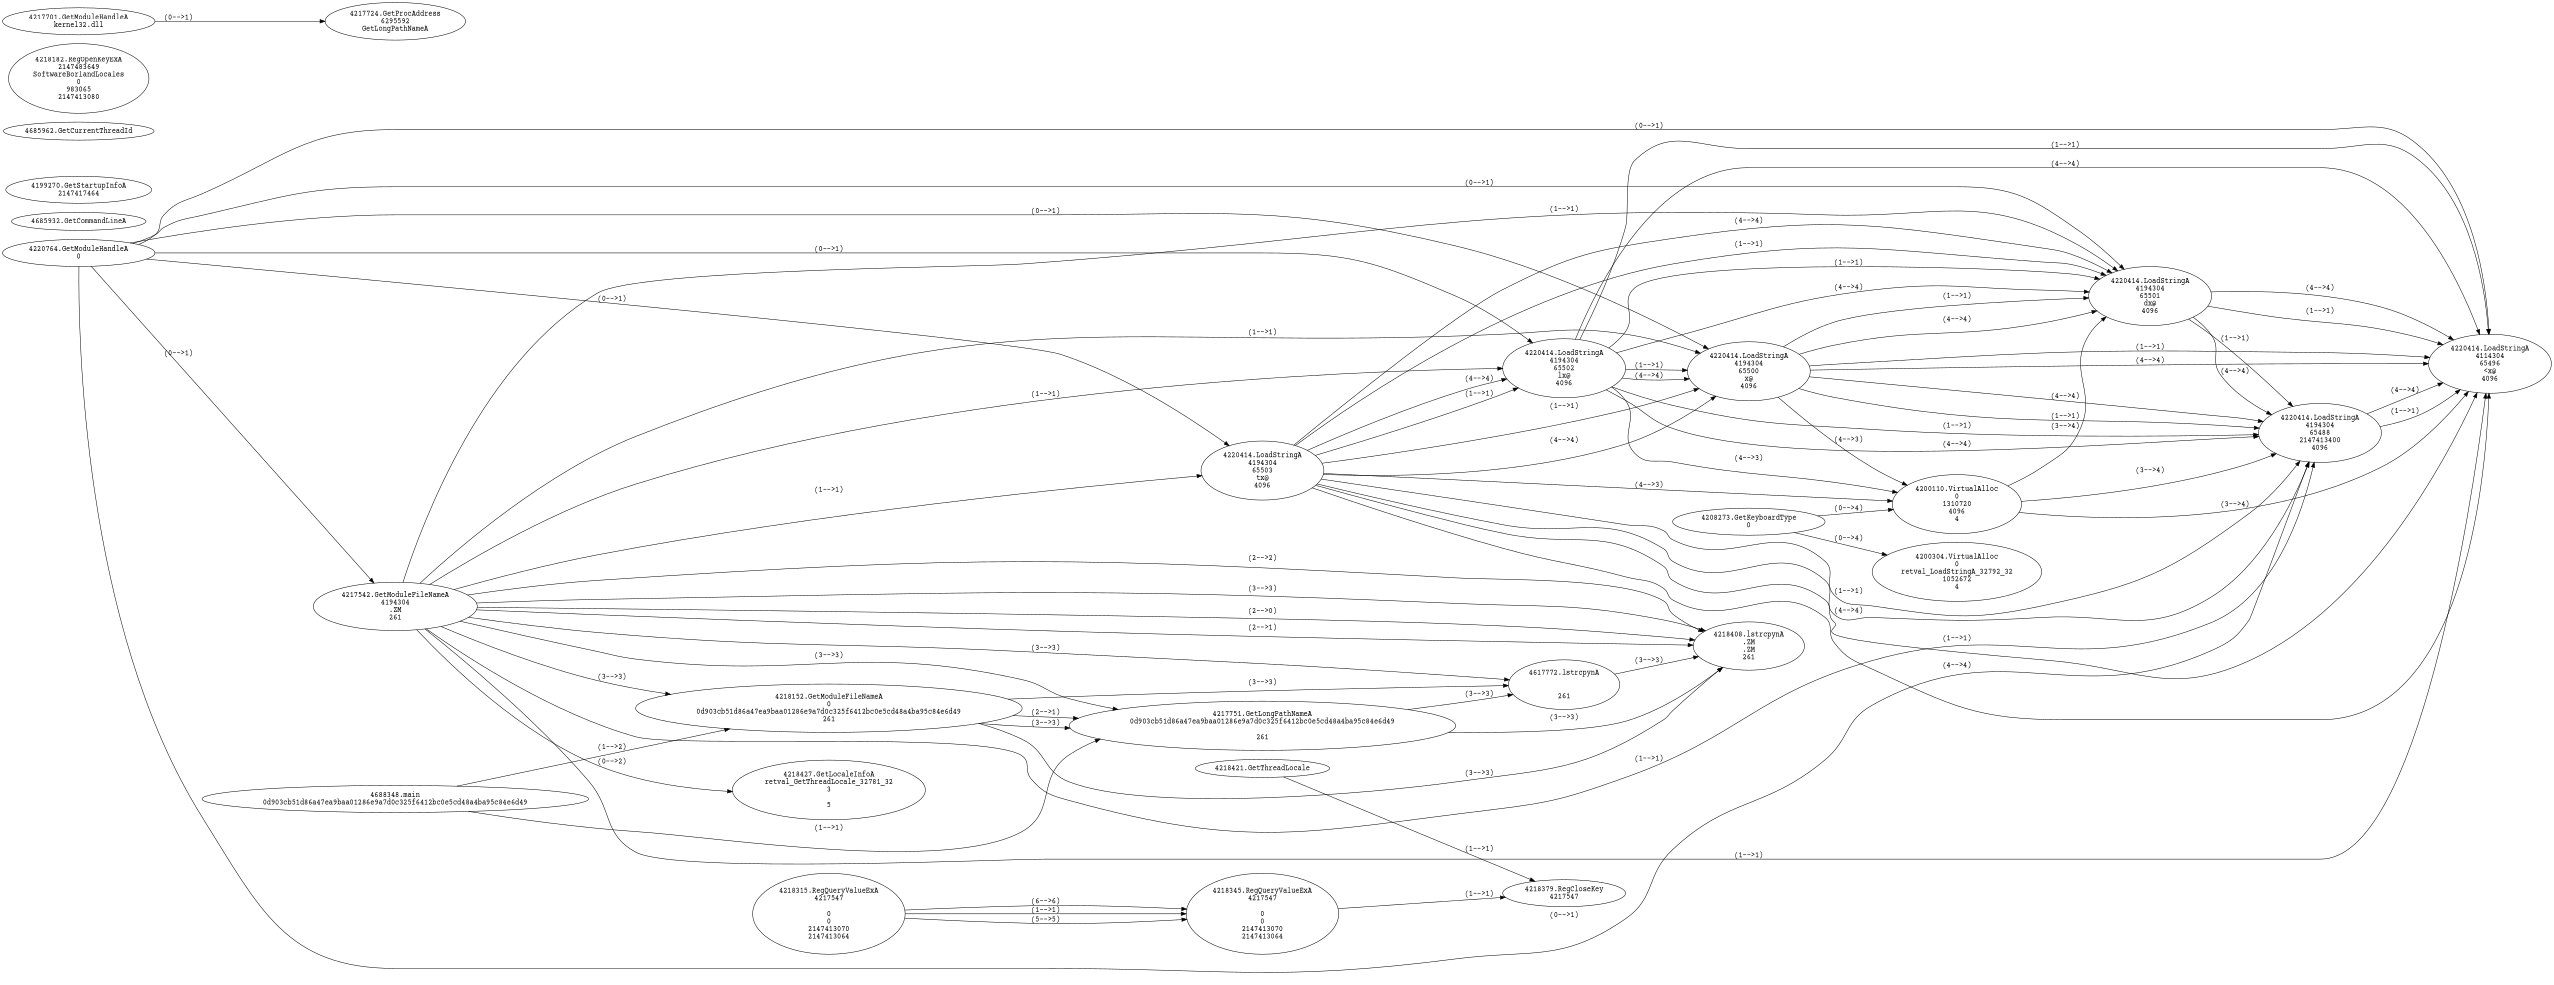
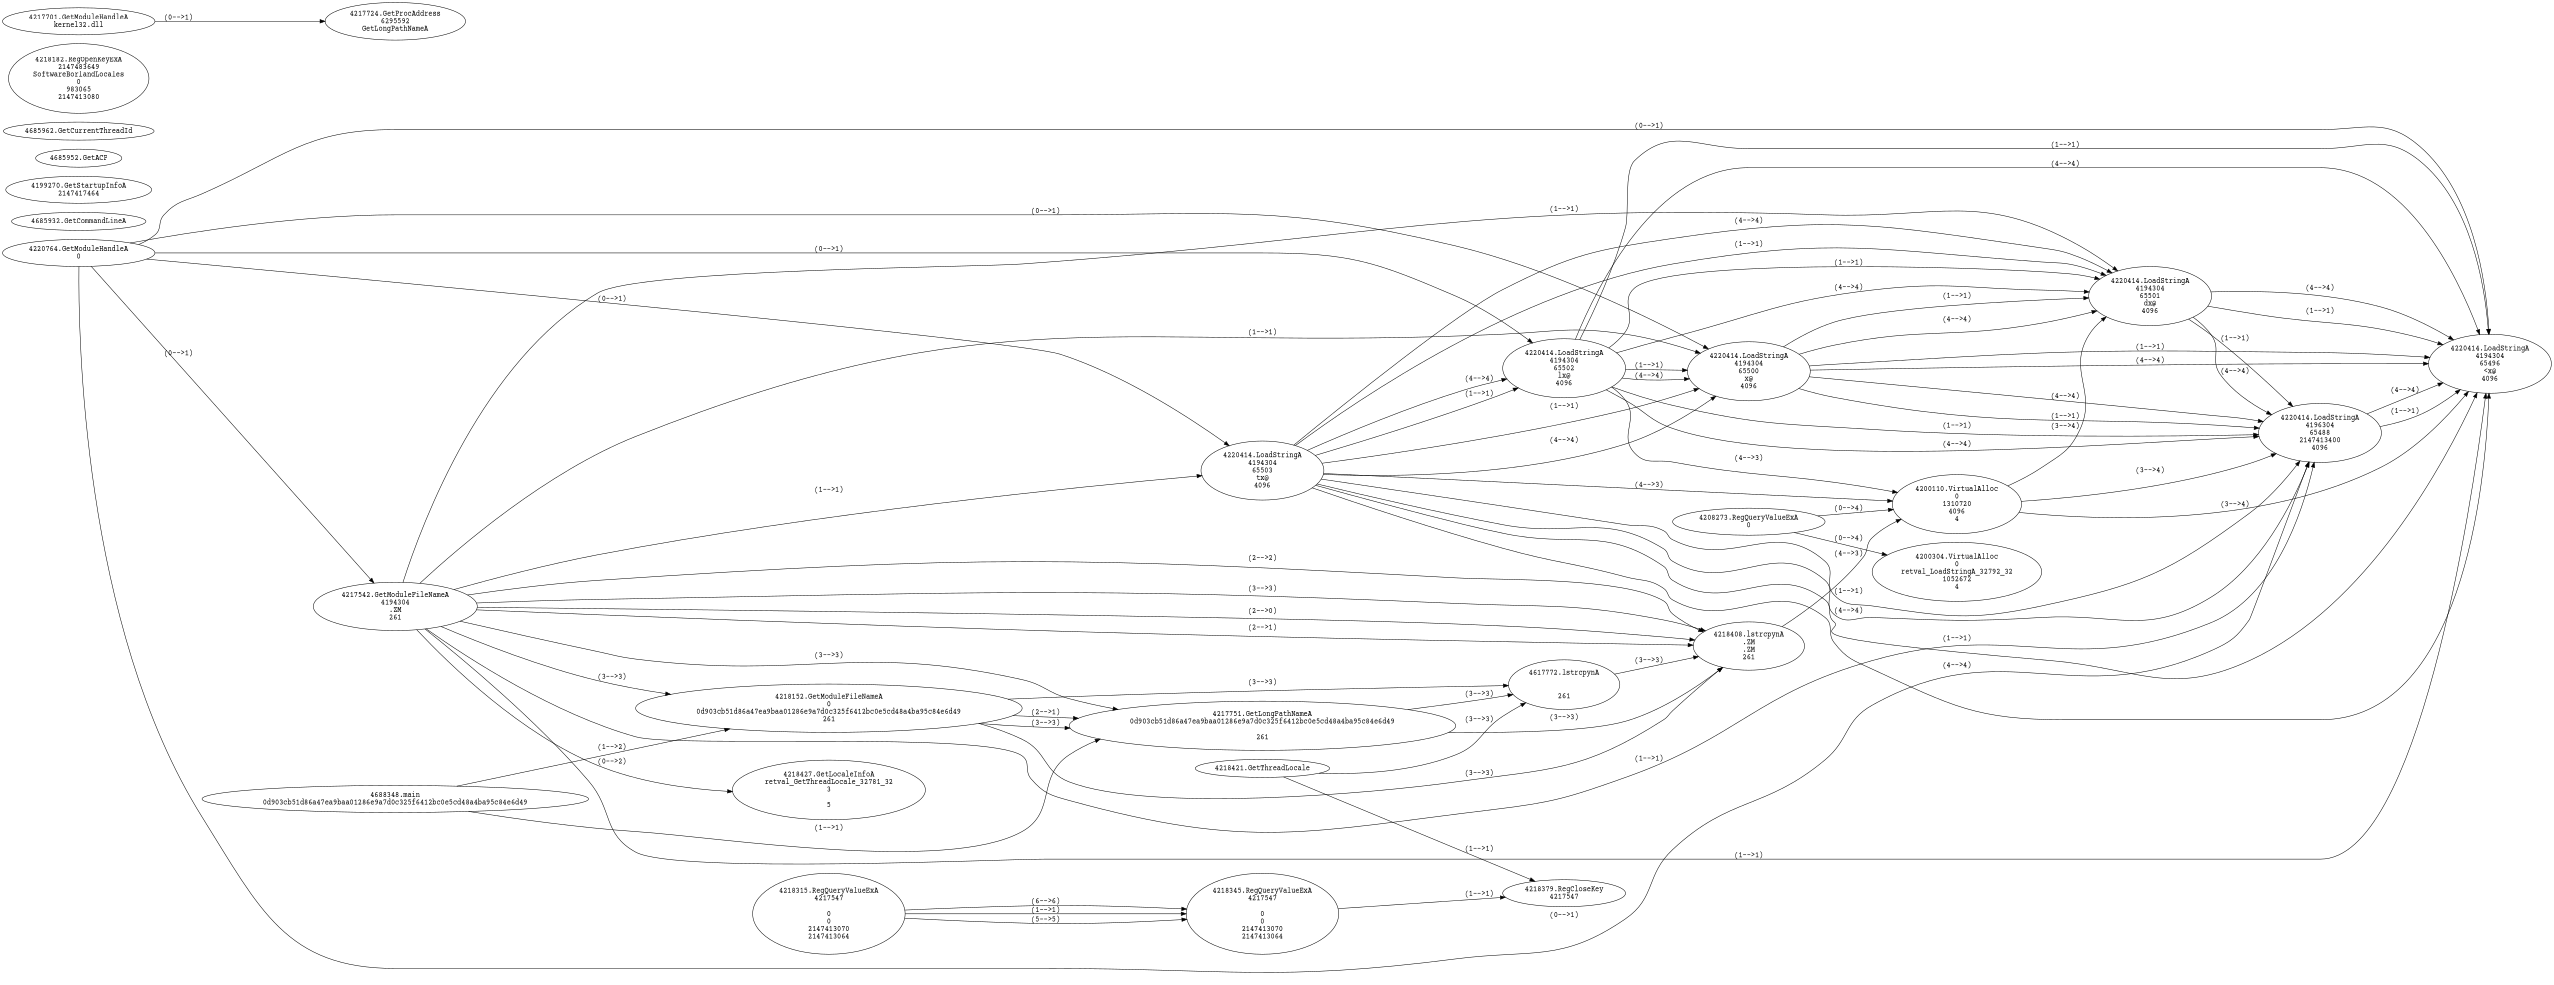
none -> (79, 158)
(1134, 187) -> none
(2490, 364) -> (2490, 364)
(949, 414) -> none
(2320, 433) -> (2320, 433)
(1837, 445) -> (1844, 578)
(1749, 522) -> (1749, 522)
(986, 650) -> (1429, 763)
